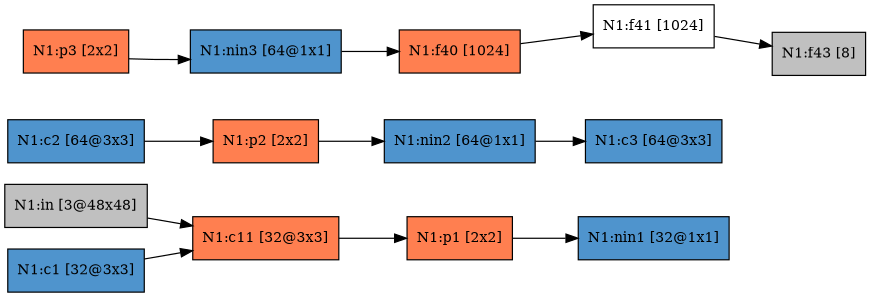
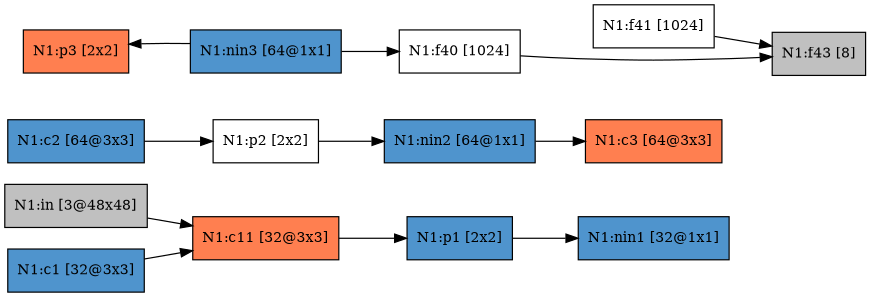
(551, 40) -> (640, 60)
(460, 51) -> (460, 51)
(154, 59) -> (166, 43)
(266, 141) -> (266, 141)
(654, 141) -> (654, 141)
(460, 238) -> (460, 238)
